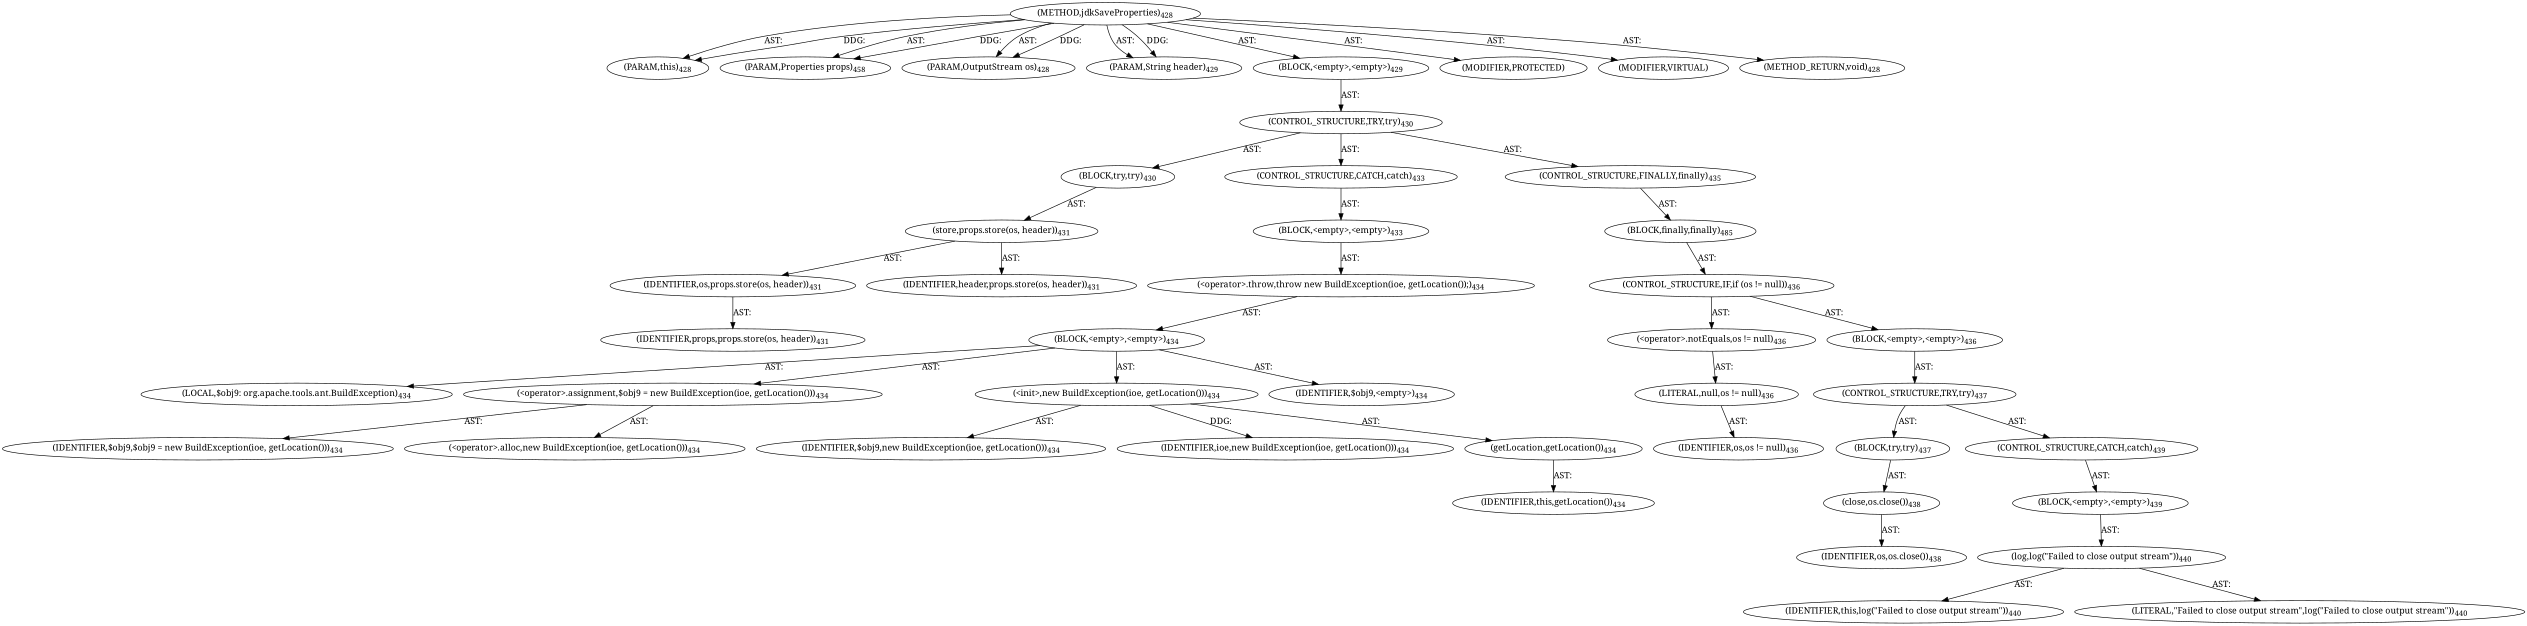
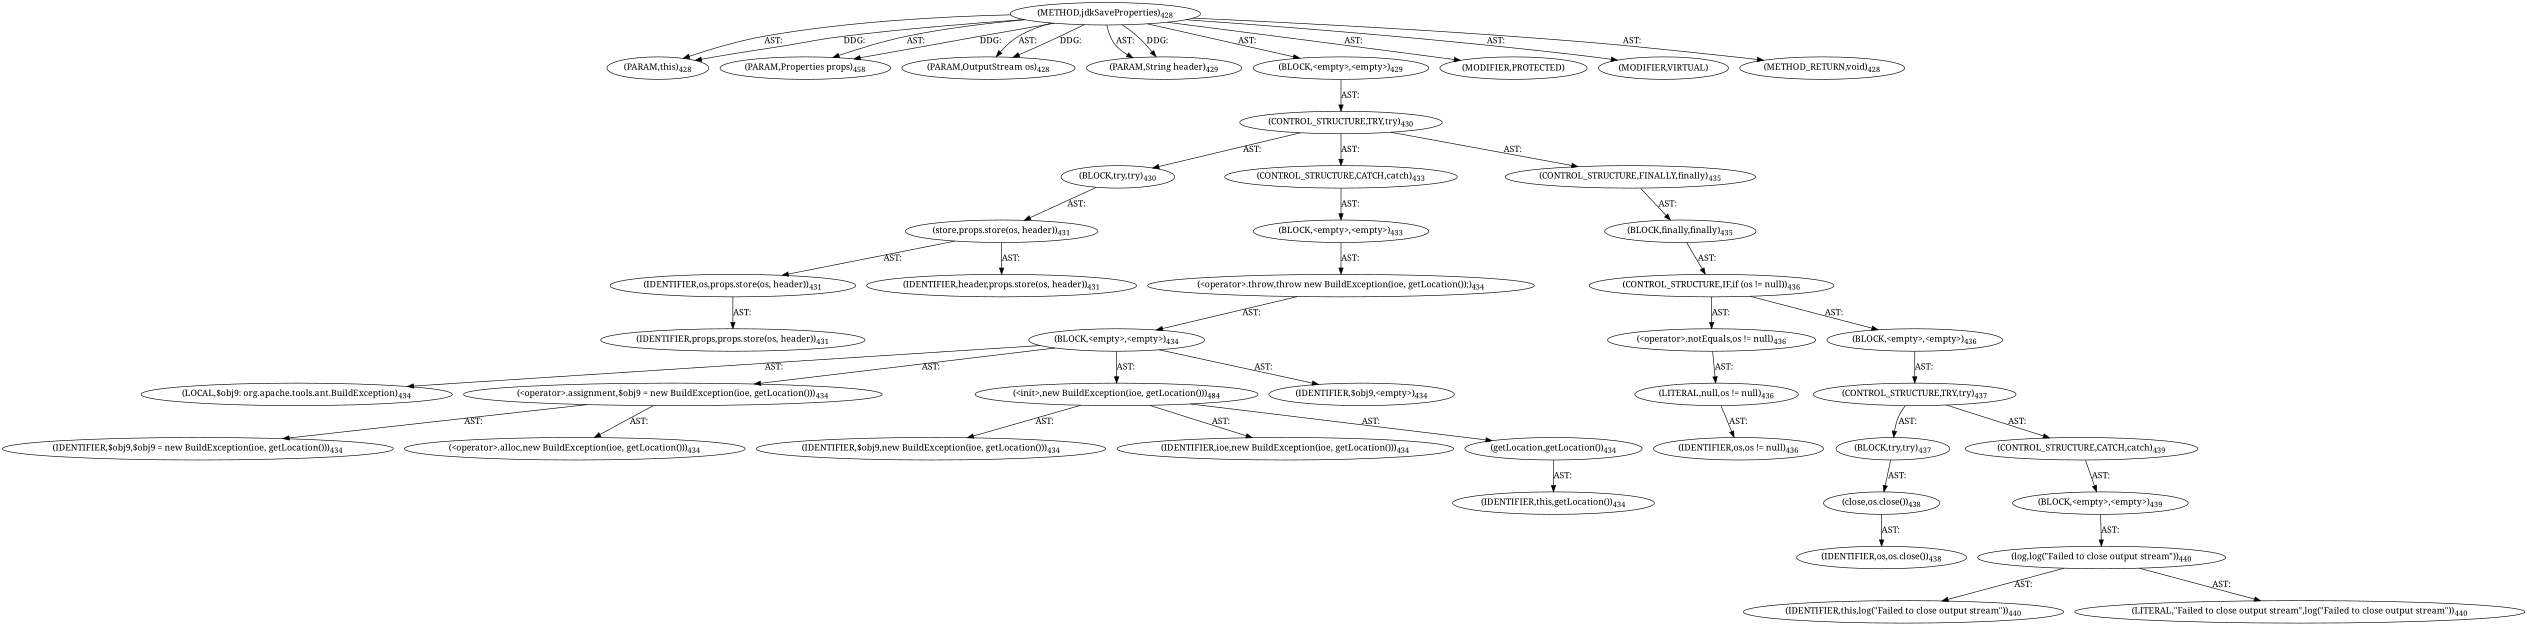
(1727, 230) -> (1727, 230)
(1214, 393) -> (1214, 393)
(1222, 422) -> (1222, 422)
